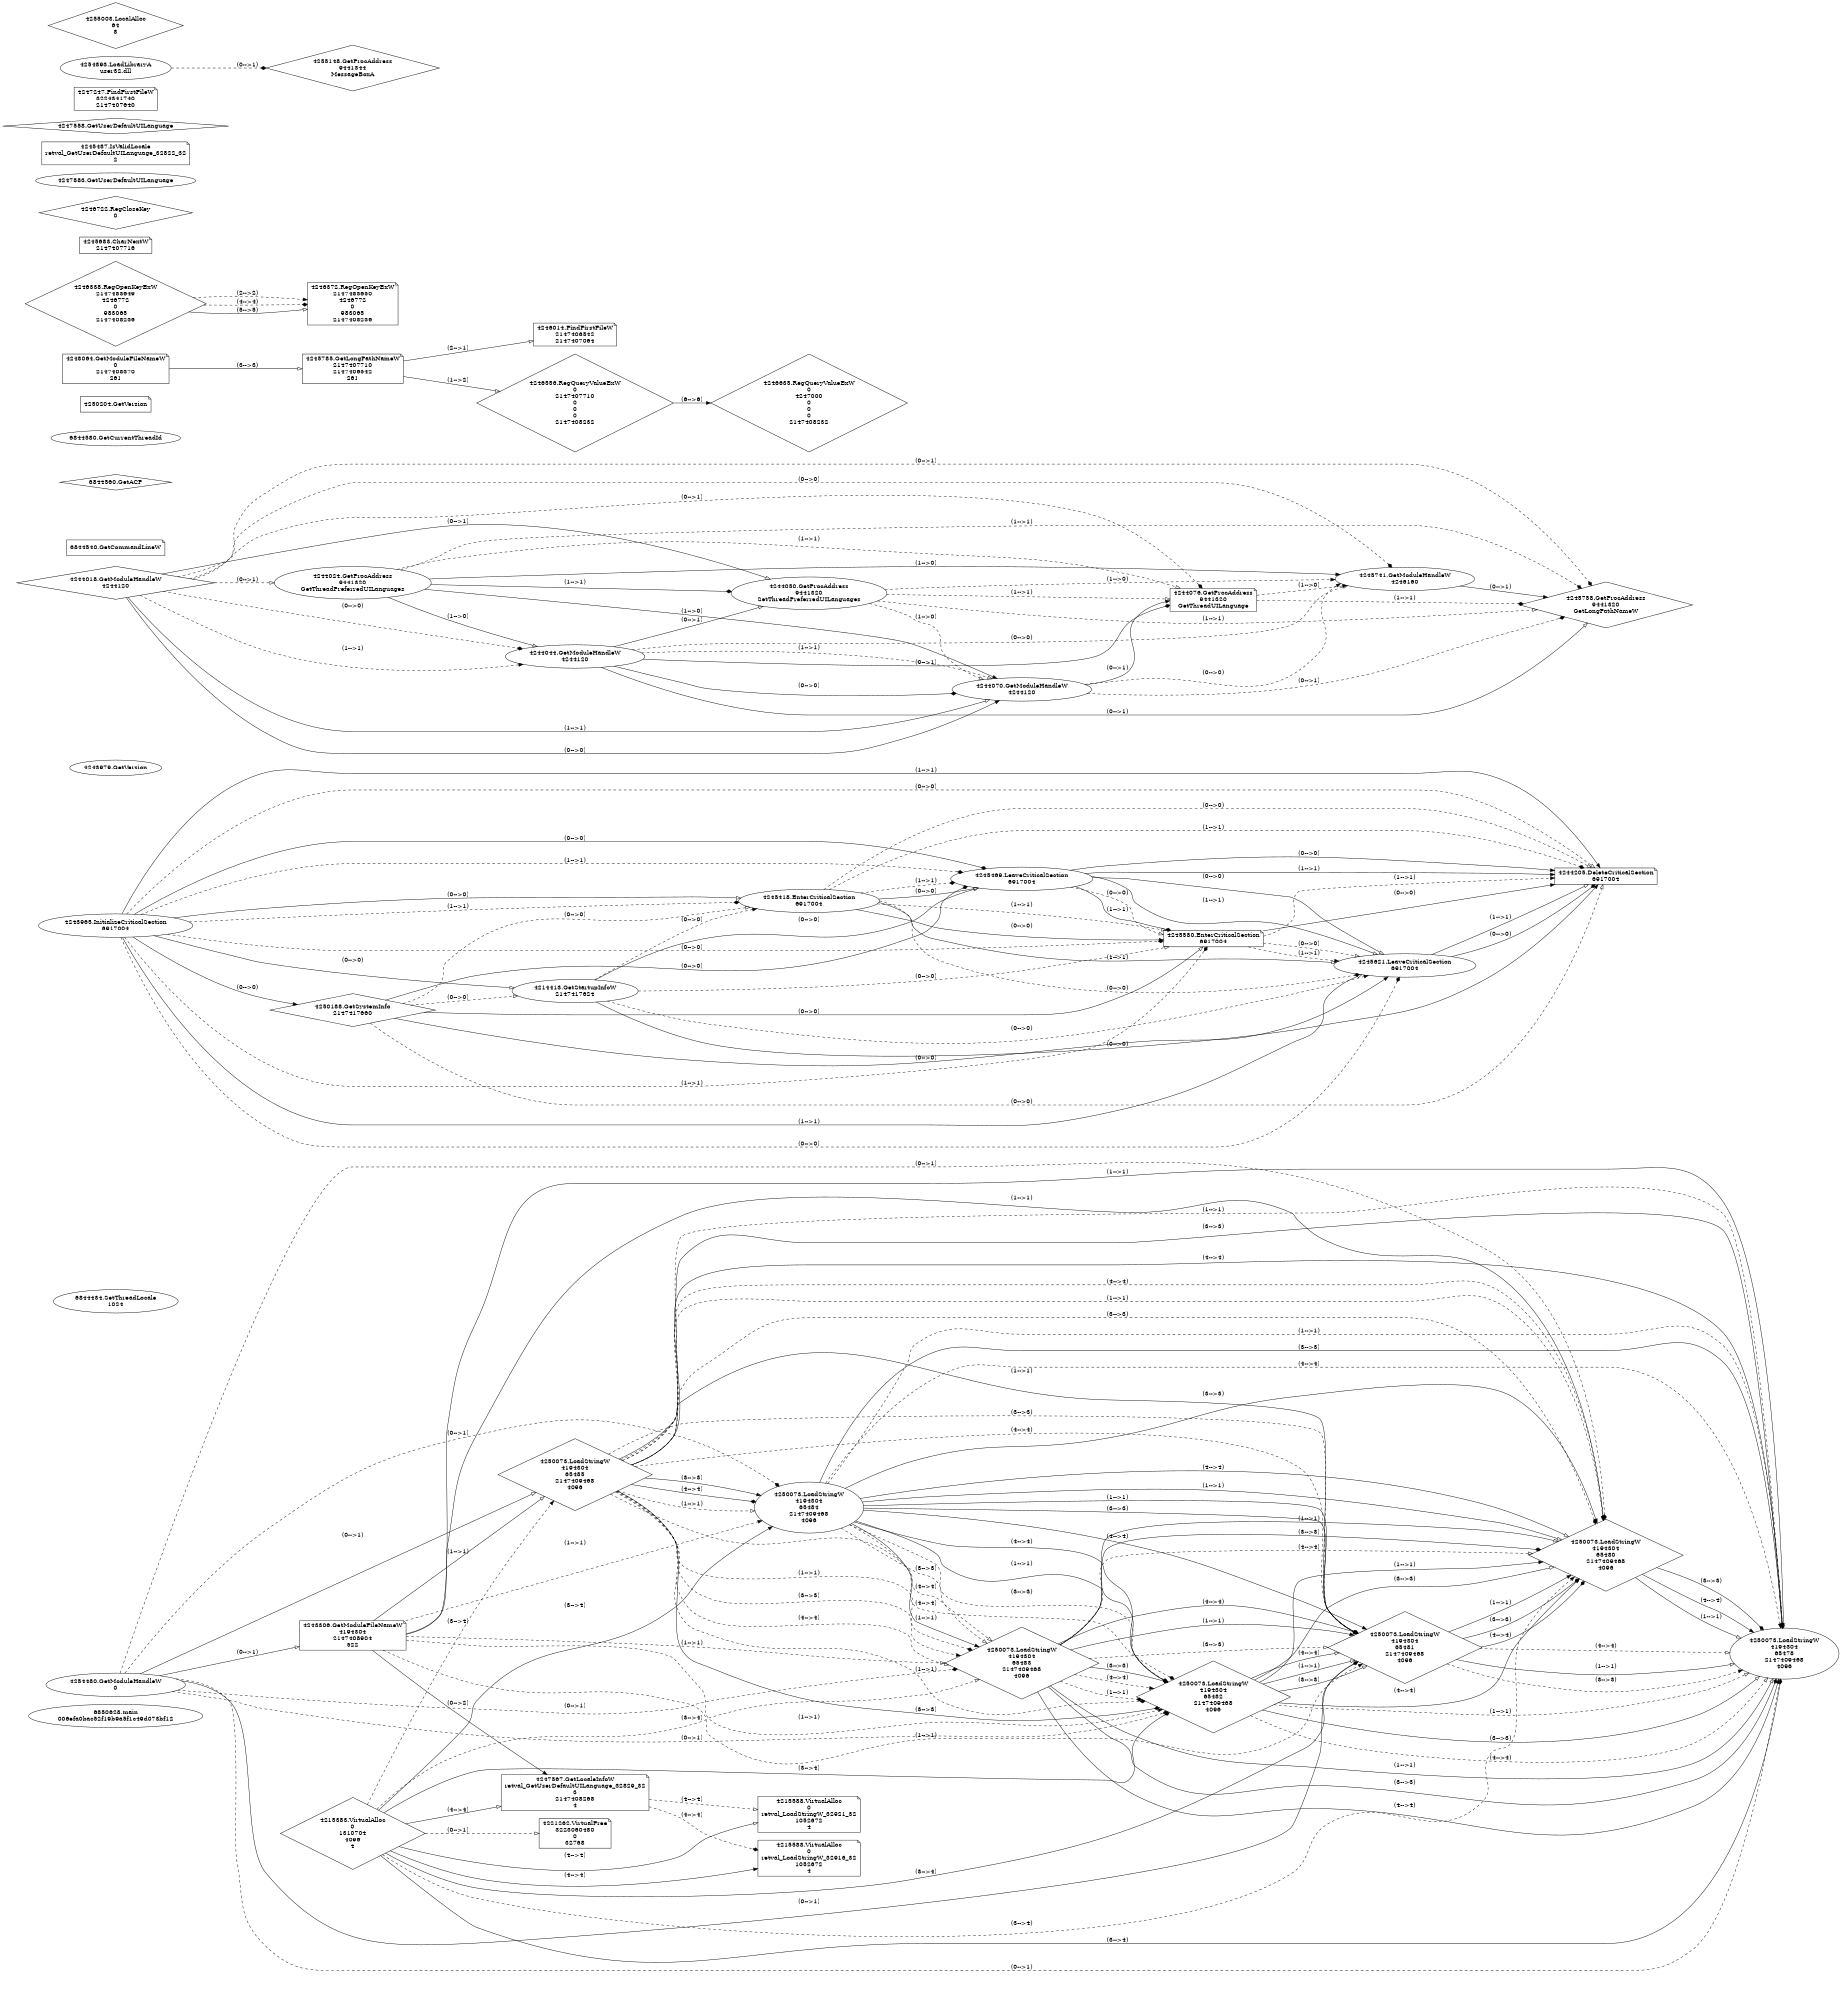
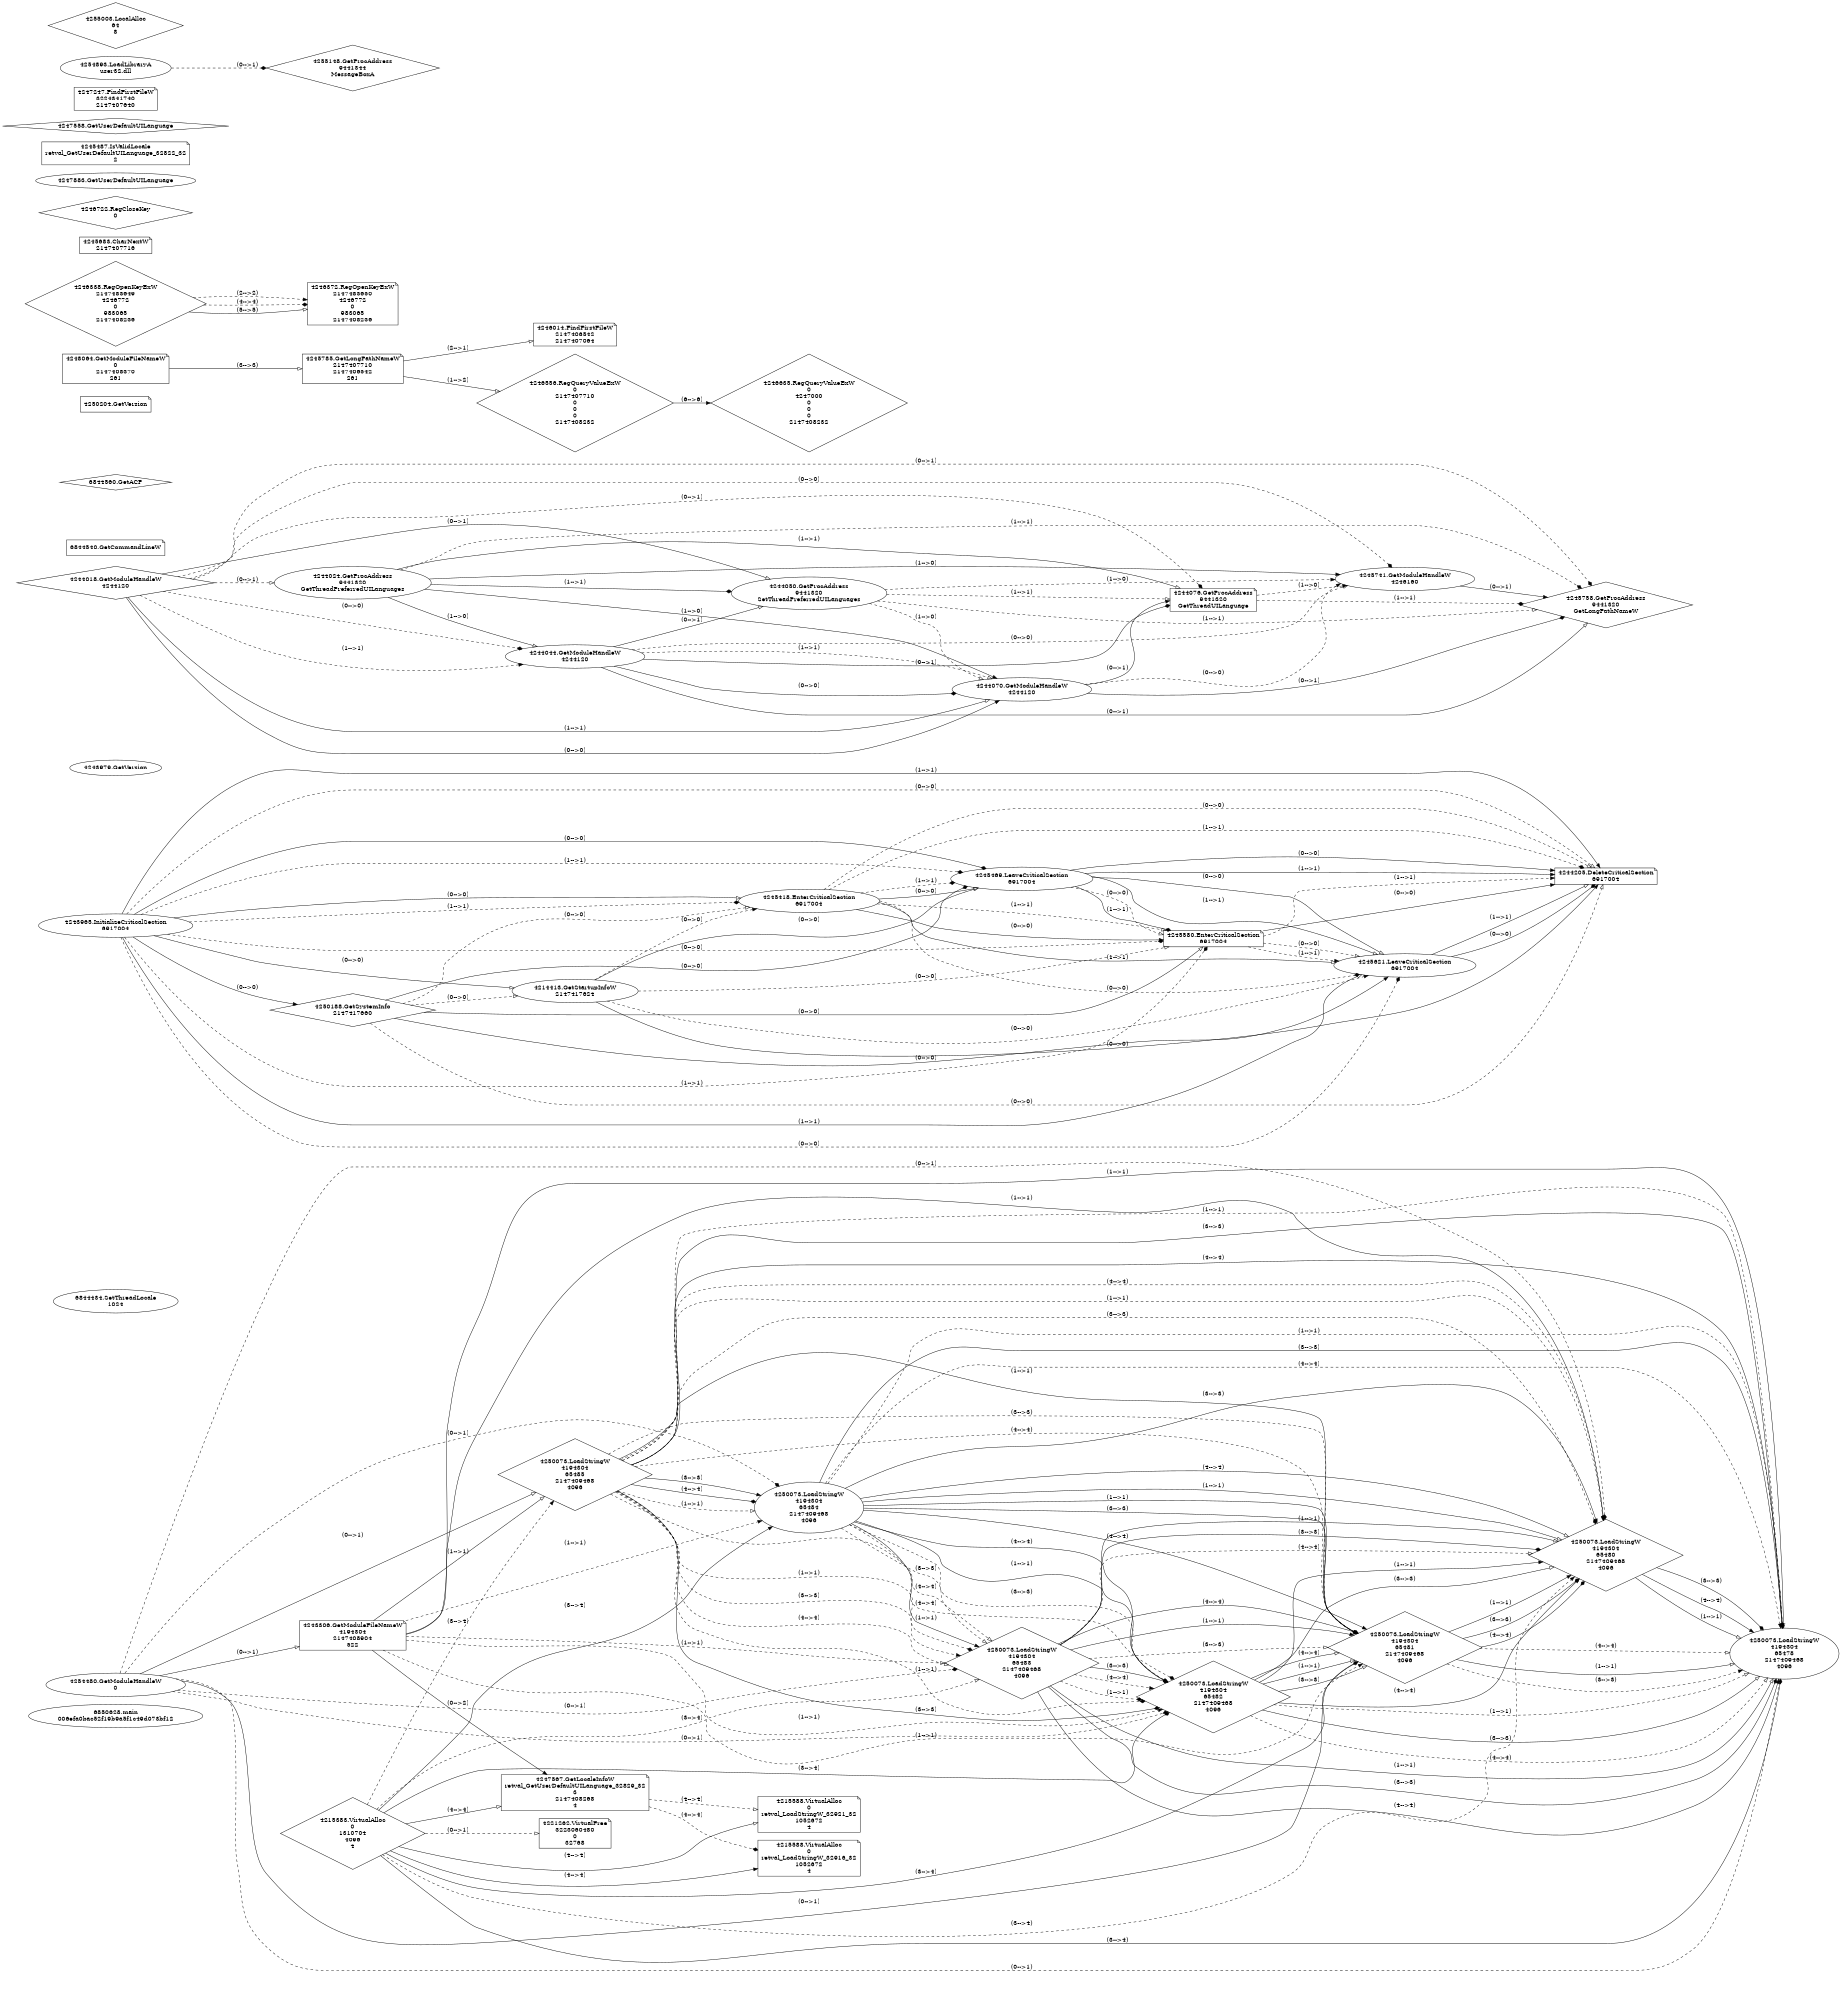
(116, 438) -> none
(787, 546) -> (787, 546)
(1327, 683) -> (1327, 683)
